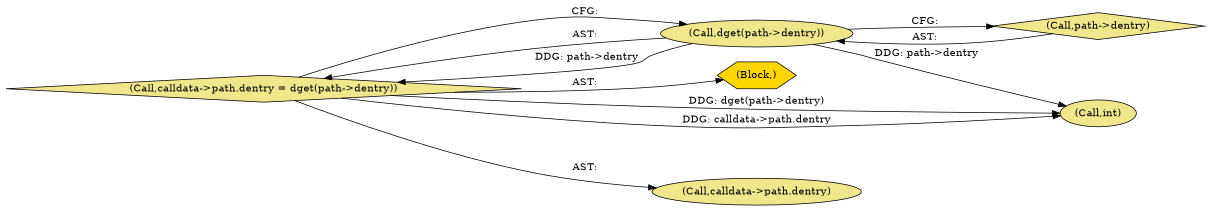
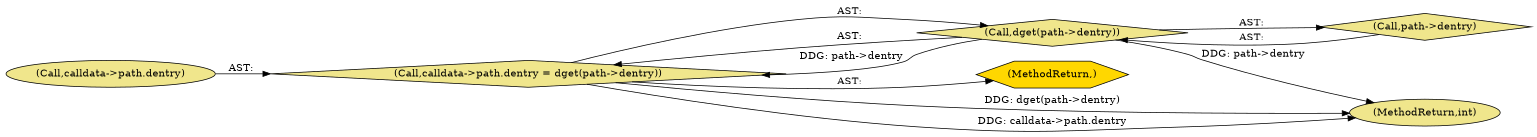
(587, 12) -> (851, 12)
(927, 21) -> (1253, 23)
(757, 34) -> (1052, 33)
(757, 75) -> (1052, 75)
(1098, 113) -> (1425, 113)
(468, 157) -> (239, 74)
